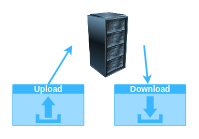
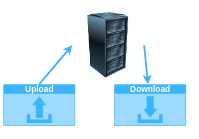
(48, 105) -> (39, 105)
